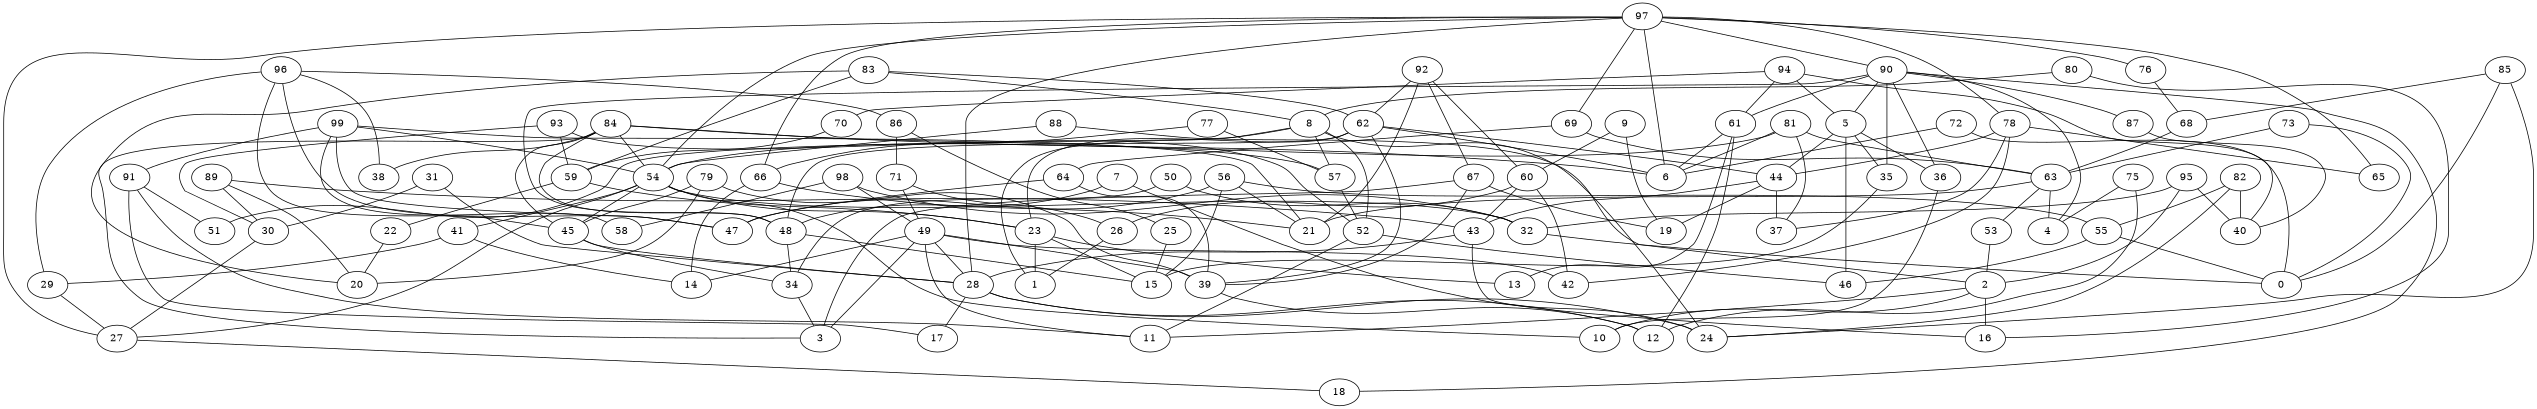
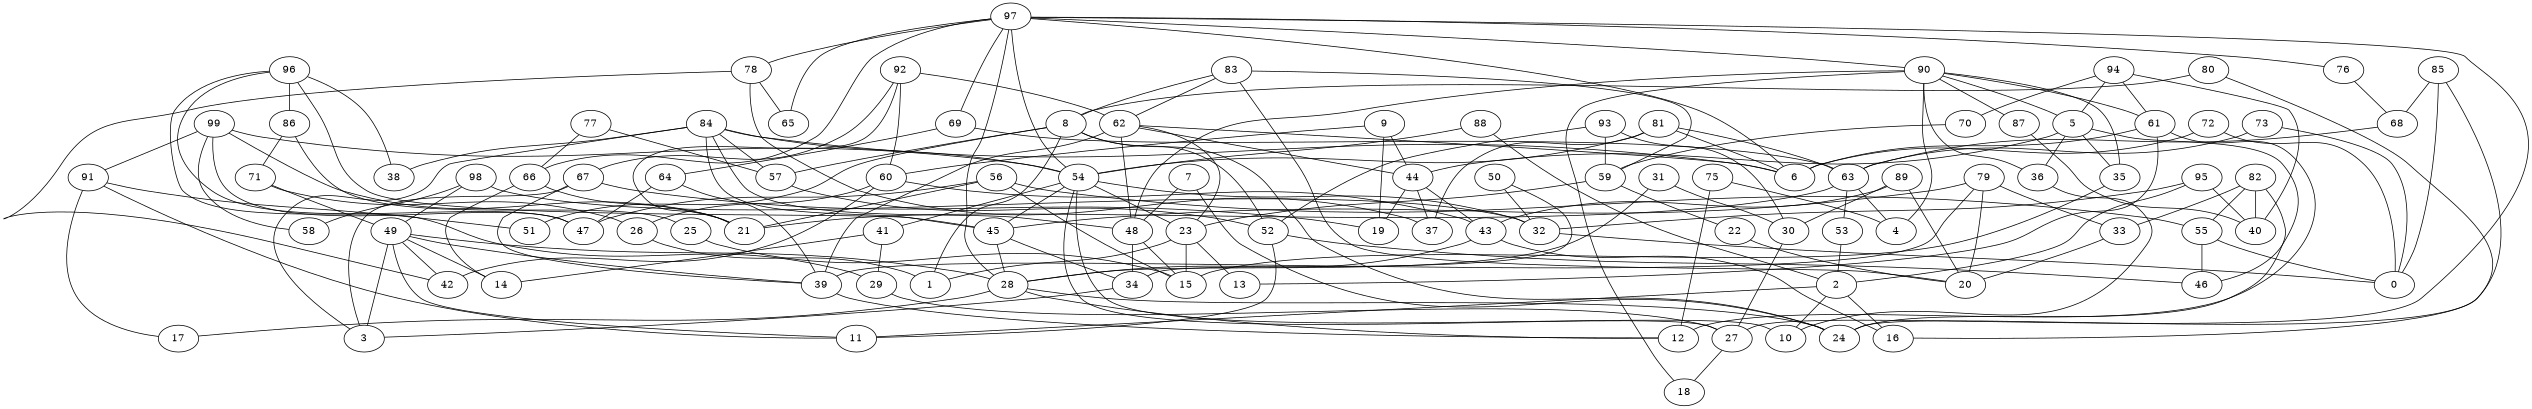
(1861, 163) -> (1399, 151)
none -> (2120, 231)
